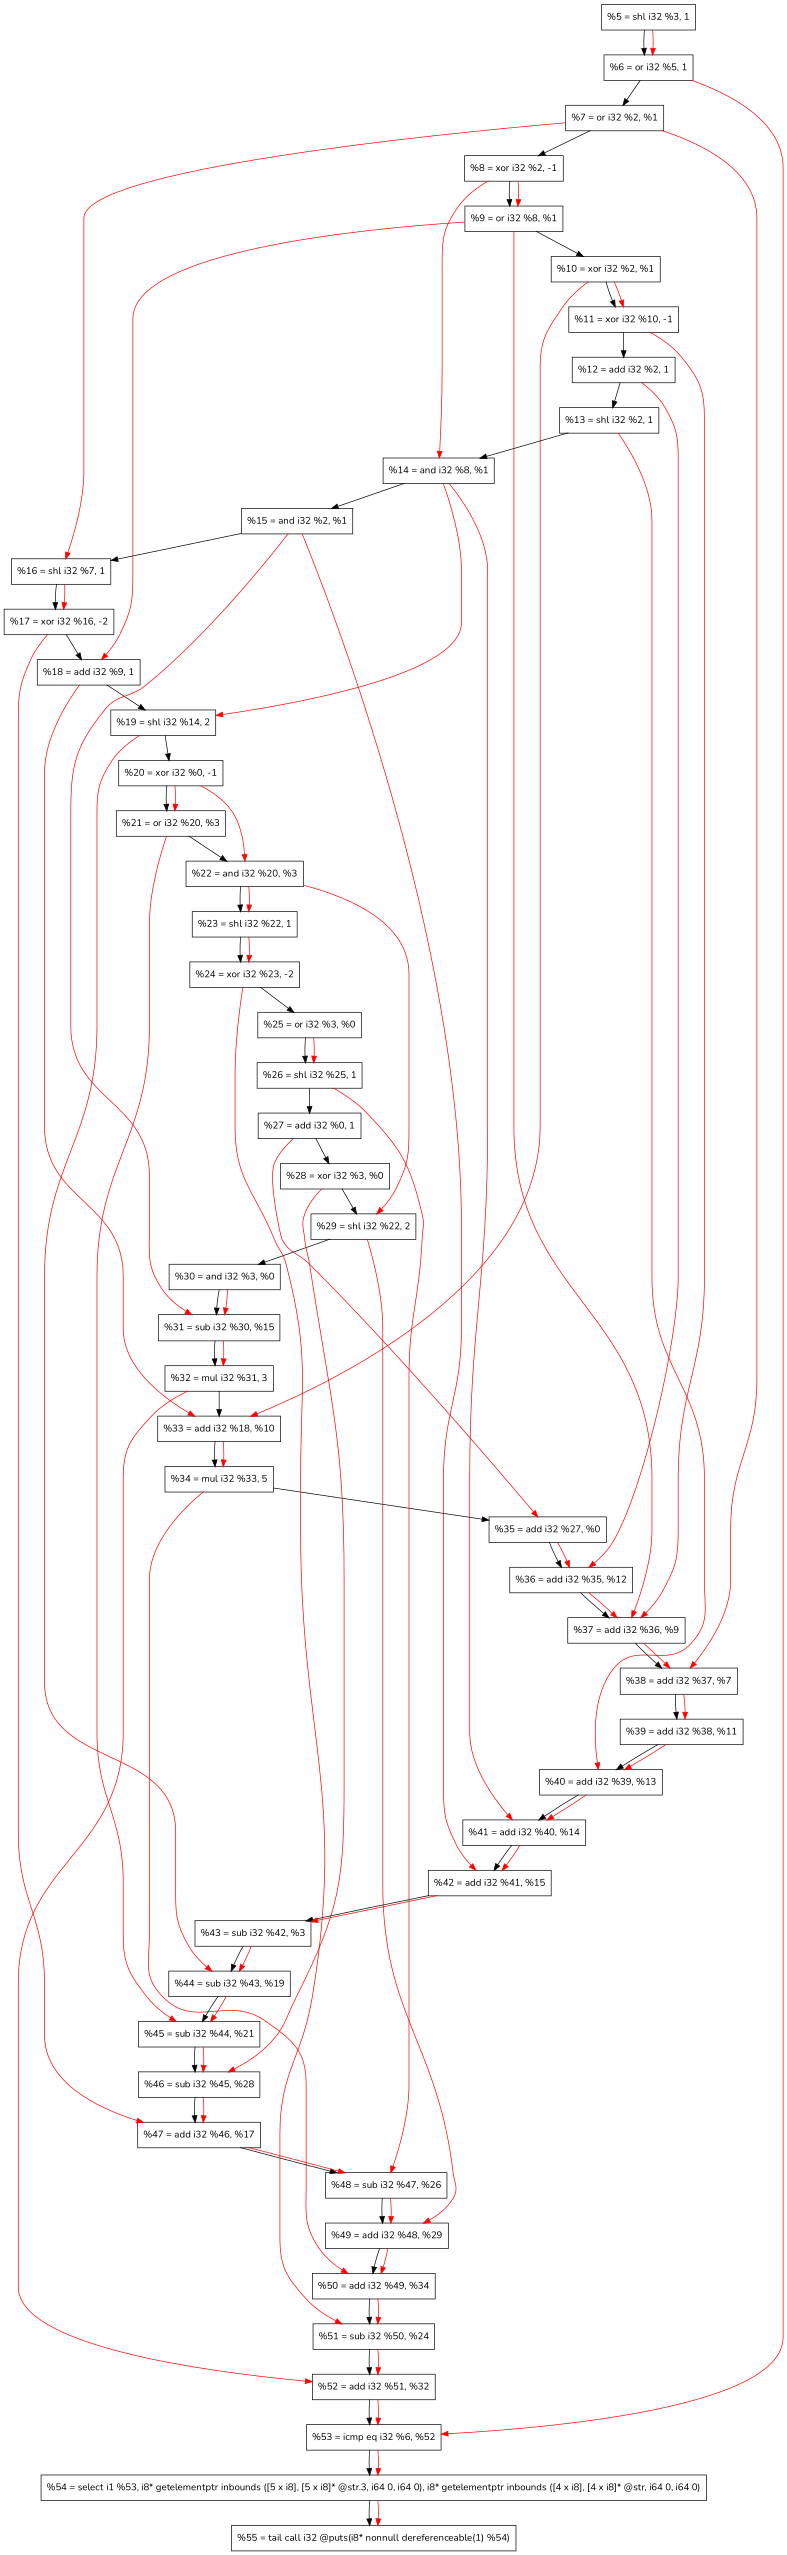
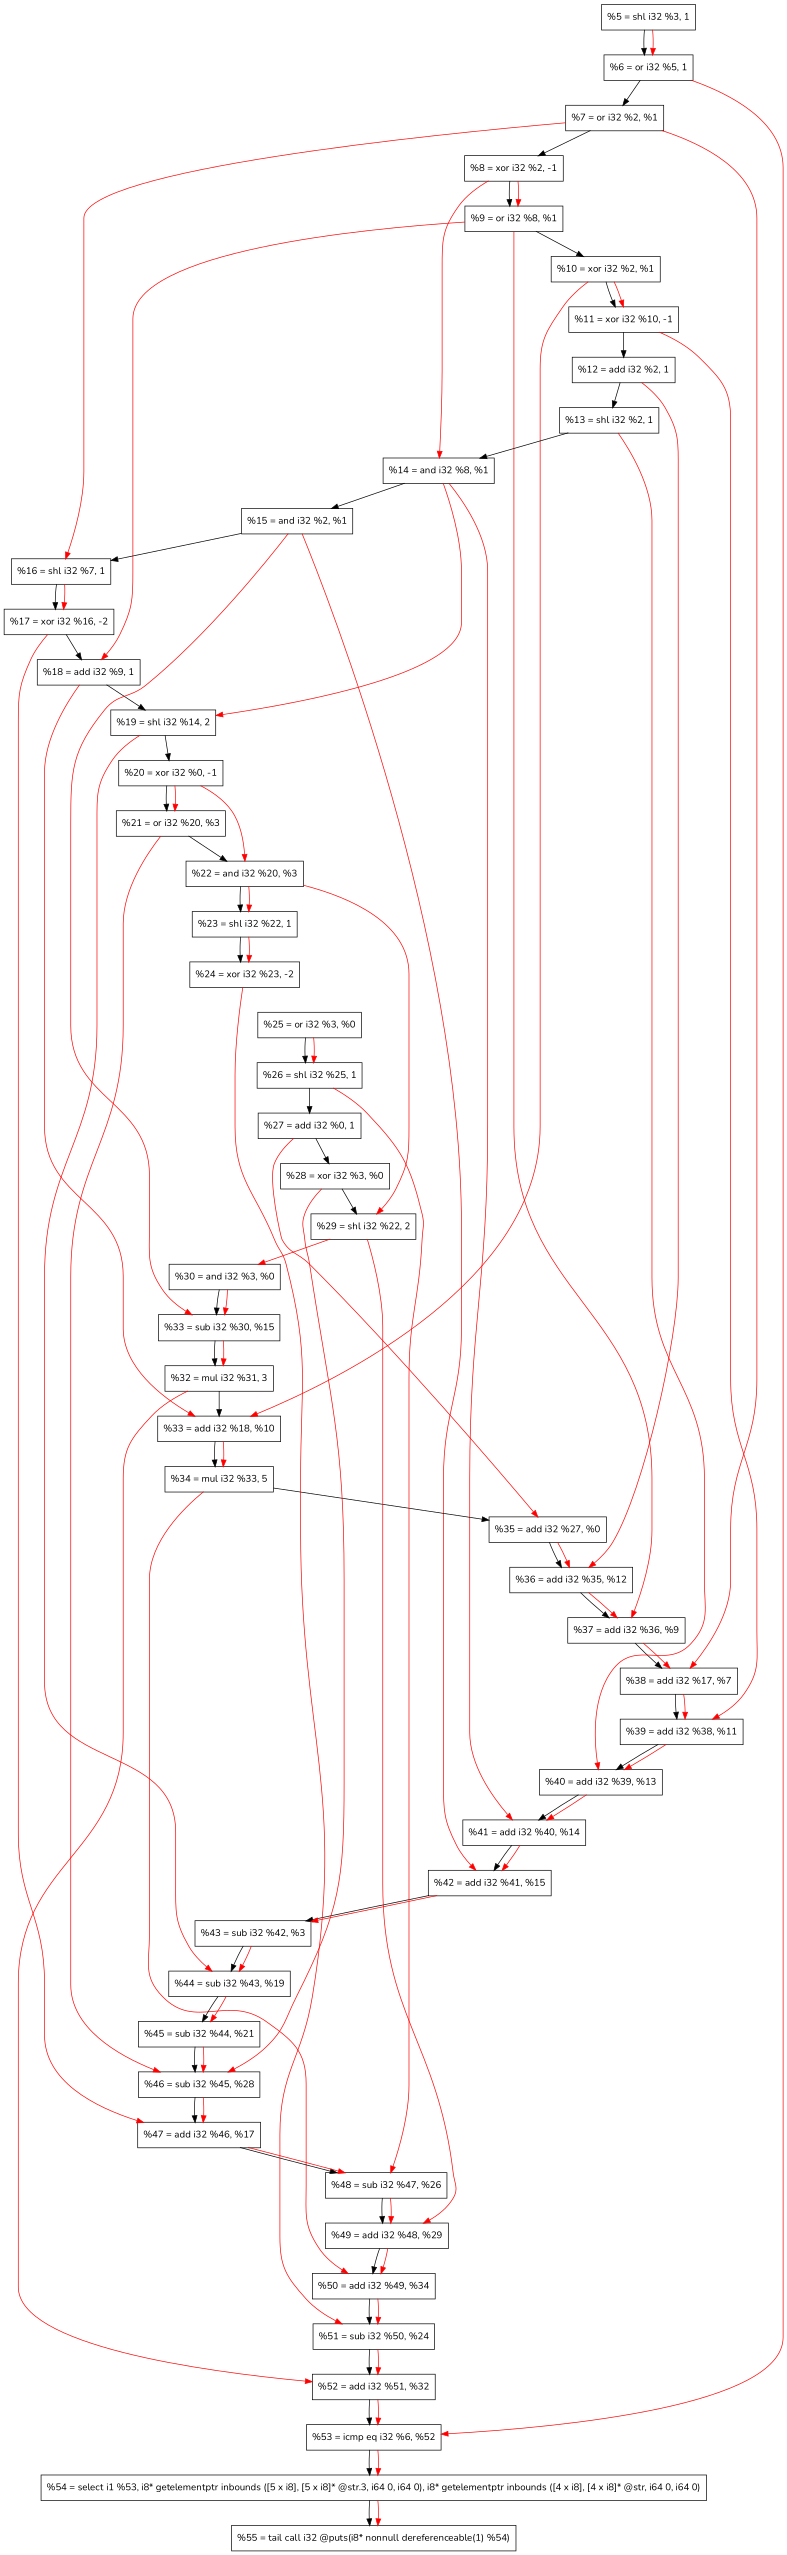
(704, 967) -> (731, 1017)
(274, 998) -> none
(299, 1250) -> (299, 1250)
(219, 1328) -> (219, 1328)
(97, 1432) -> (71, 1465)
(679, 1681) -> (679, 1681)
